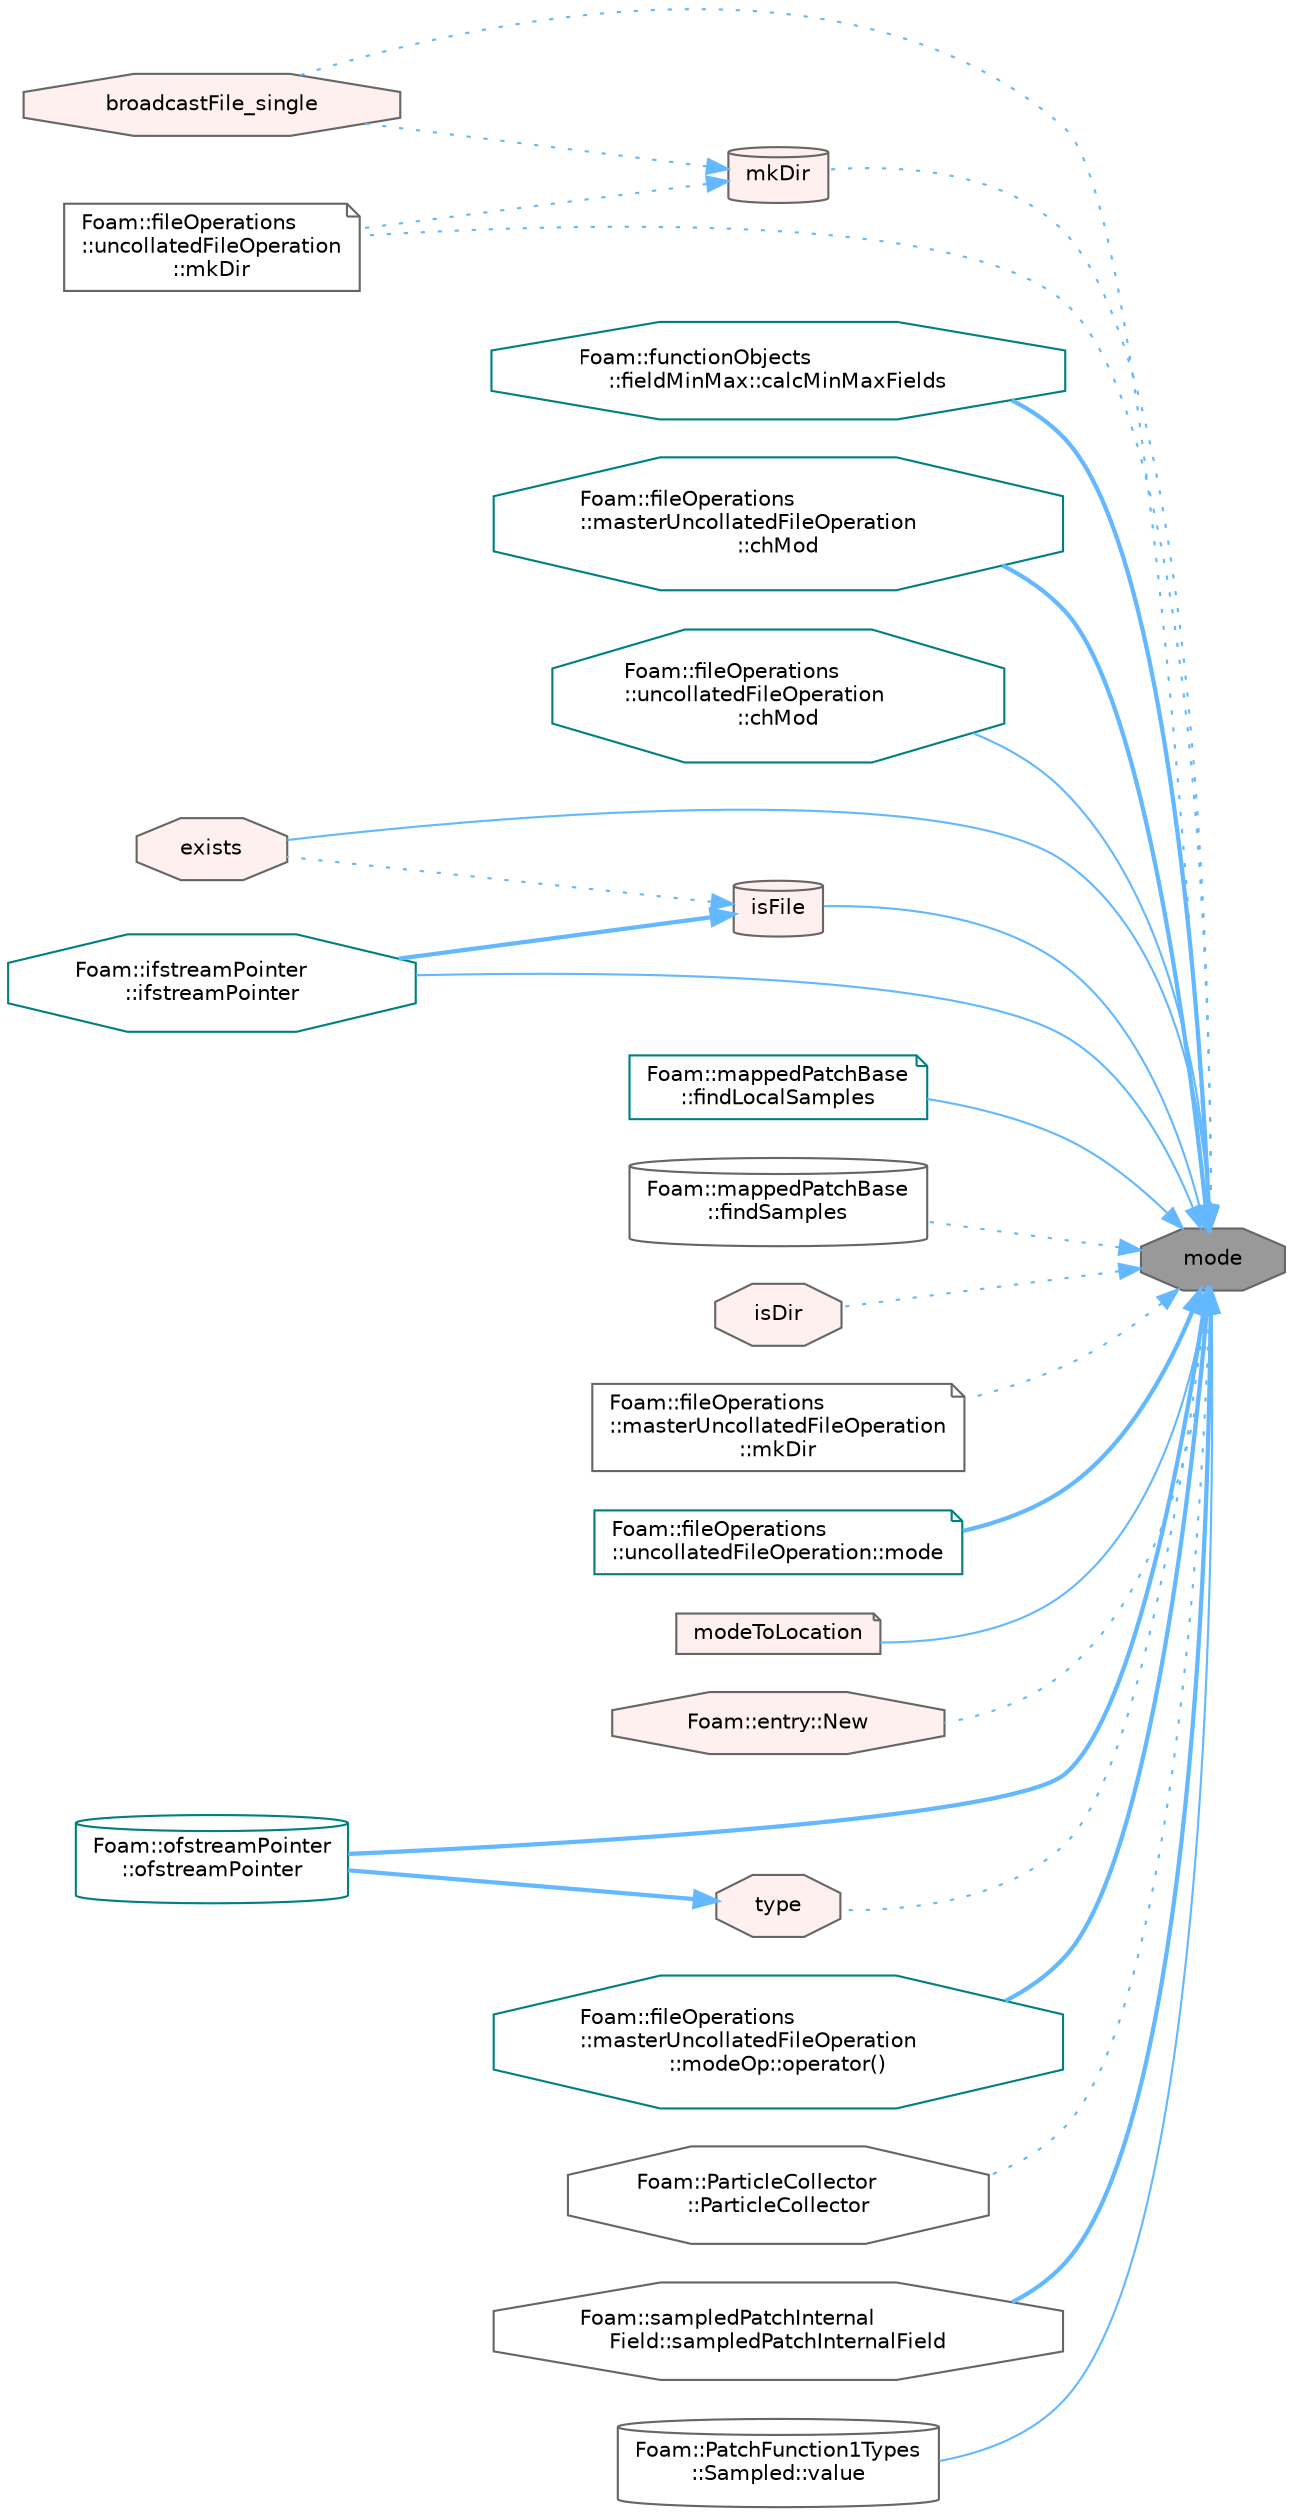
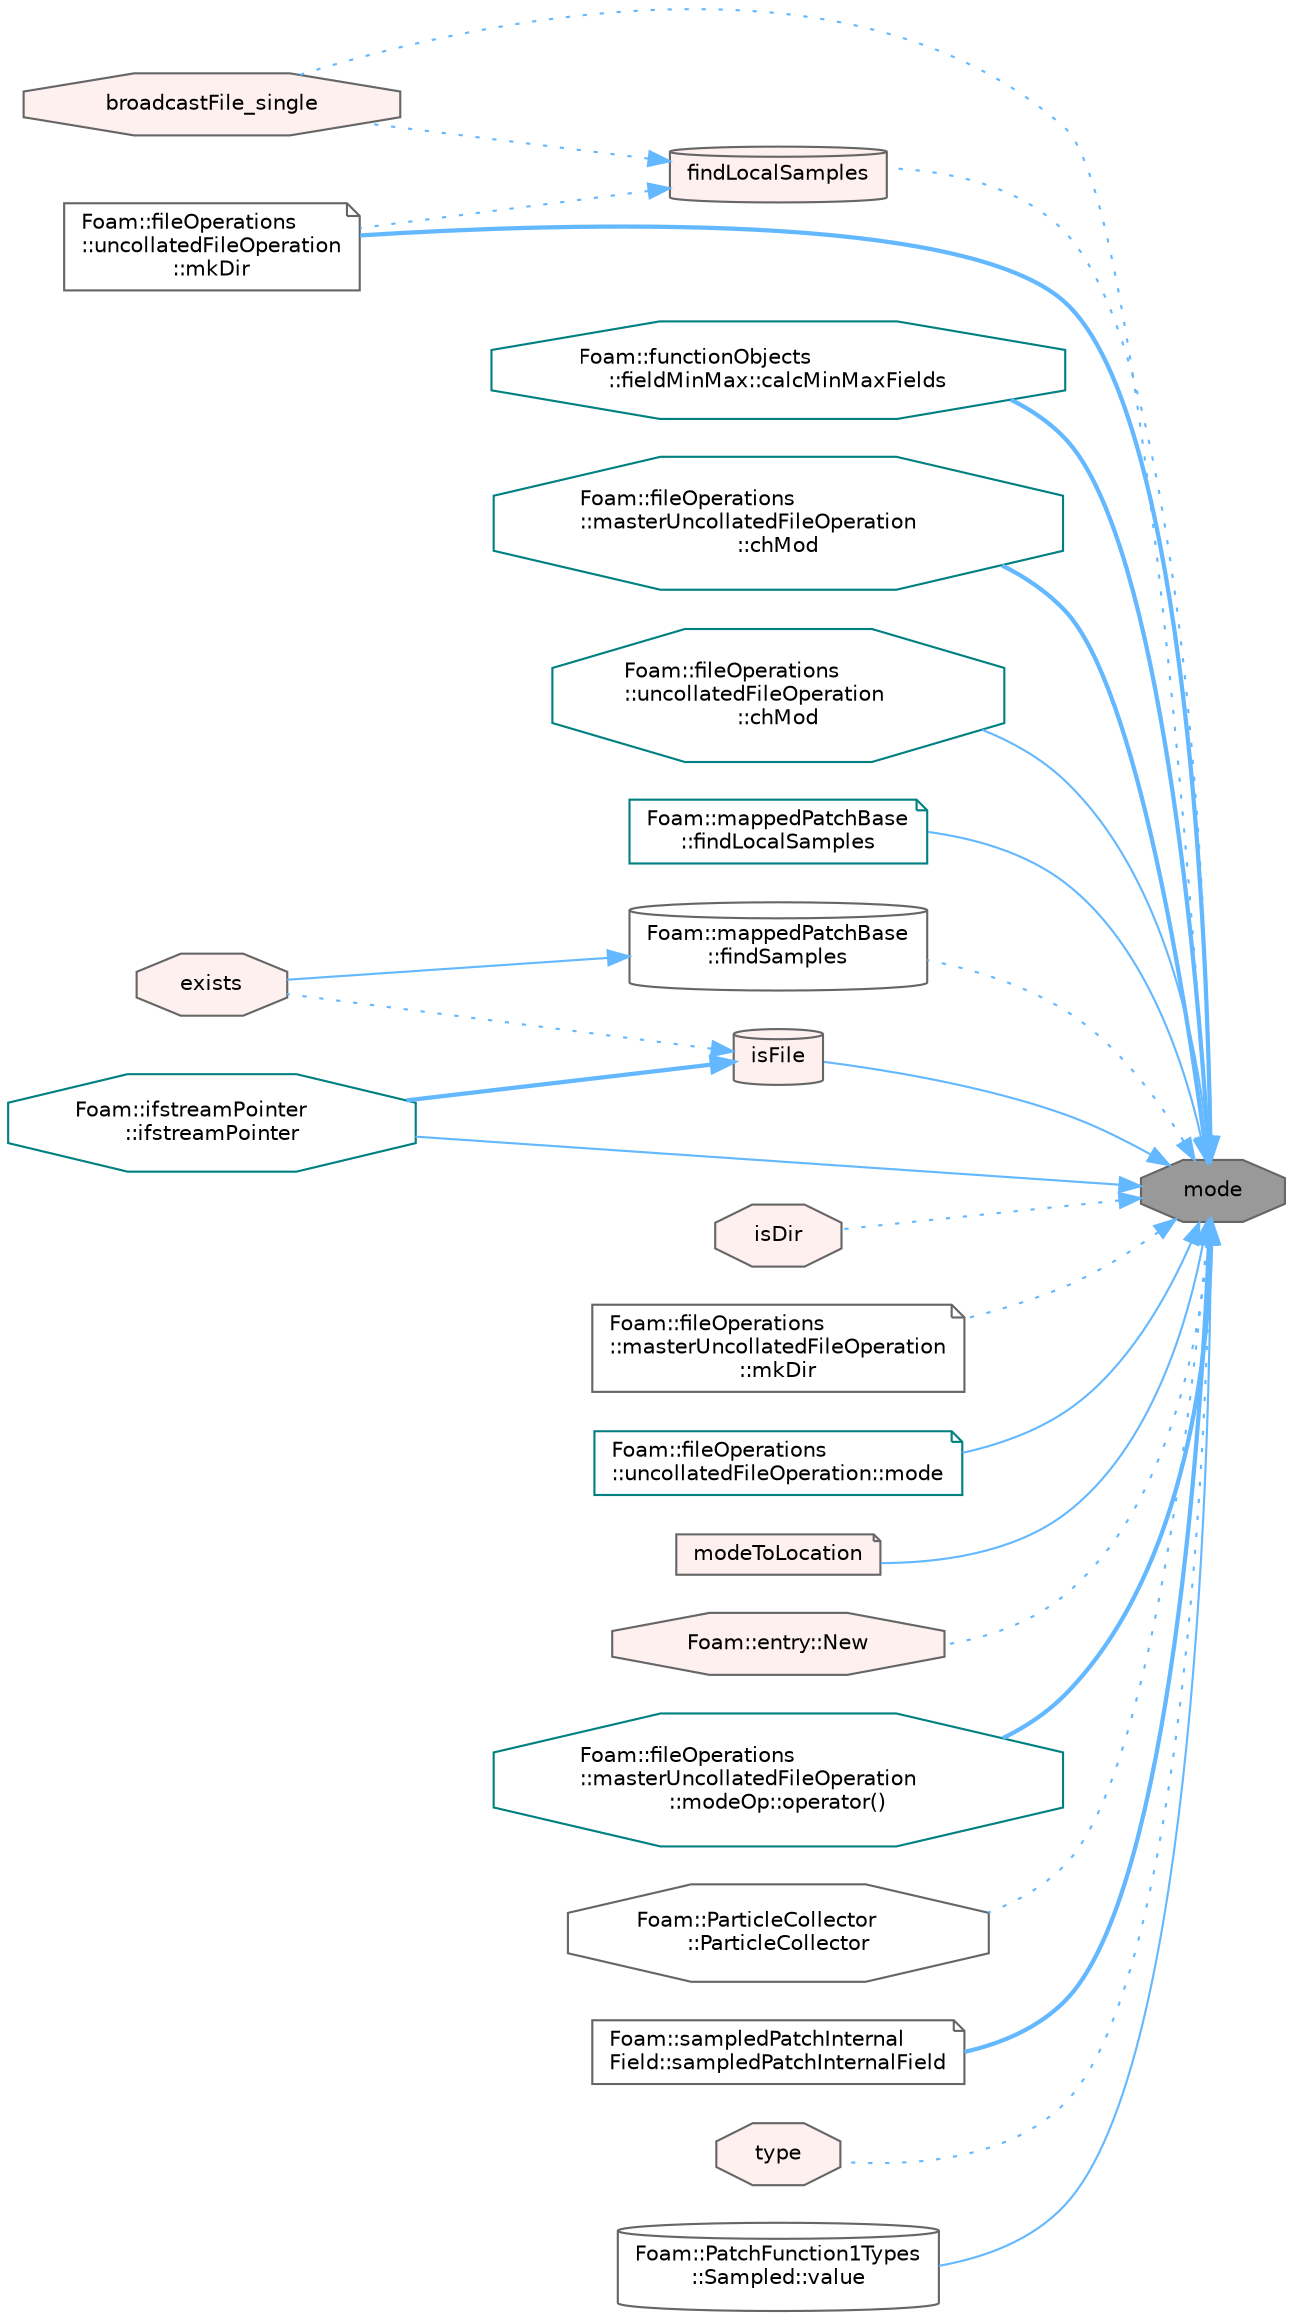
(778, 175) -> (778, 175)
(1118, 393) -> (1105, 361)
(872, 815) -> (447, 969)
(1107, 1452) -> (1104, 1379)
(212, 1859) -> none
(778, 2331) -> (778, 2052)
